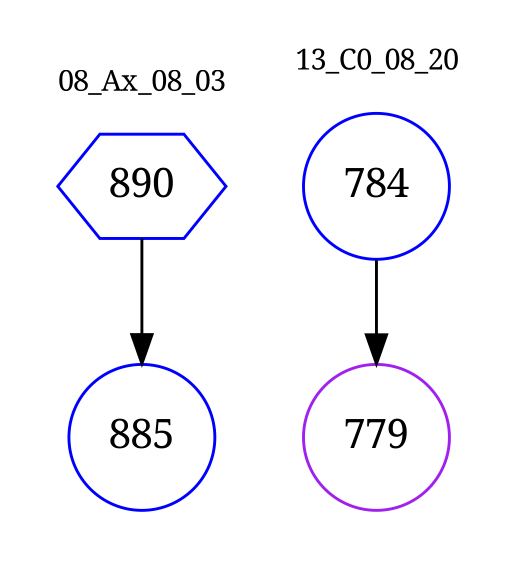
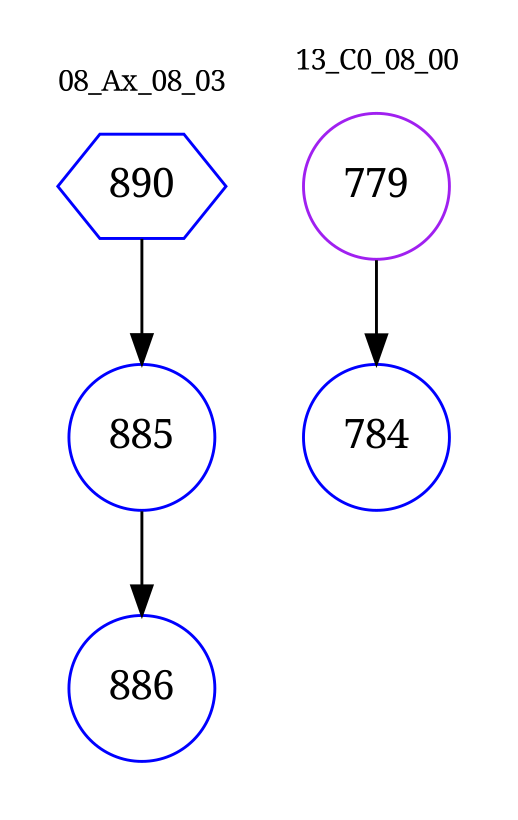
(378, 62) -> (378, 62)
(376, 297) -> (376, 297)
none -> (142, 688)
